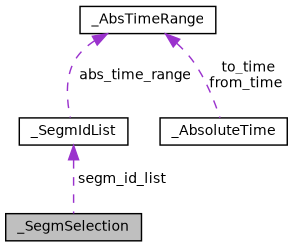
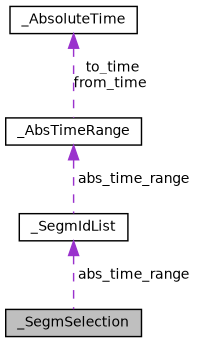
(203, 78) -> (74, 83)
(120, 179) -> (132, 275)
